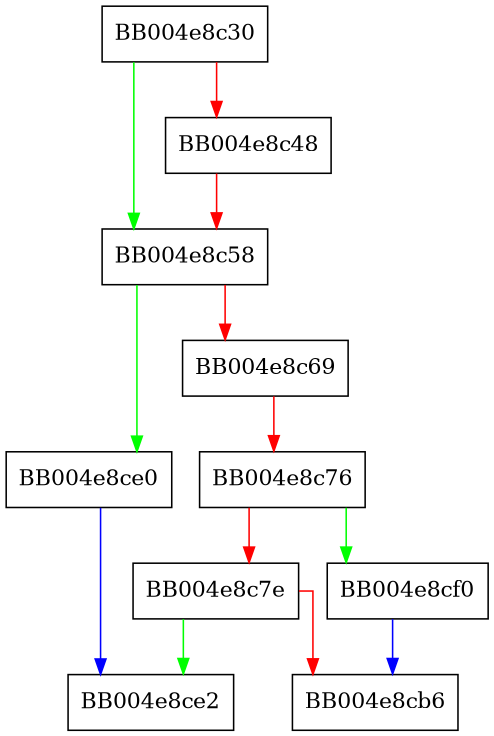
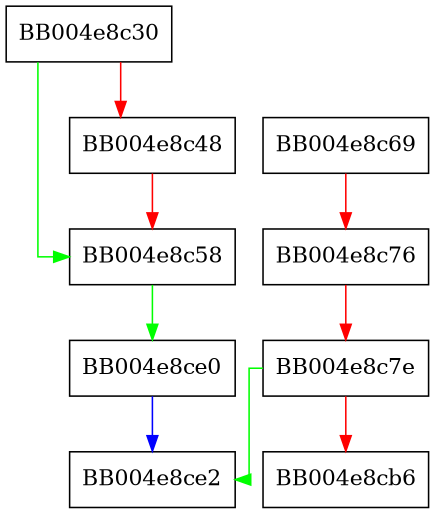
(225, 305) -> none
(408, 591) -> none
